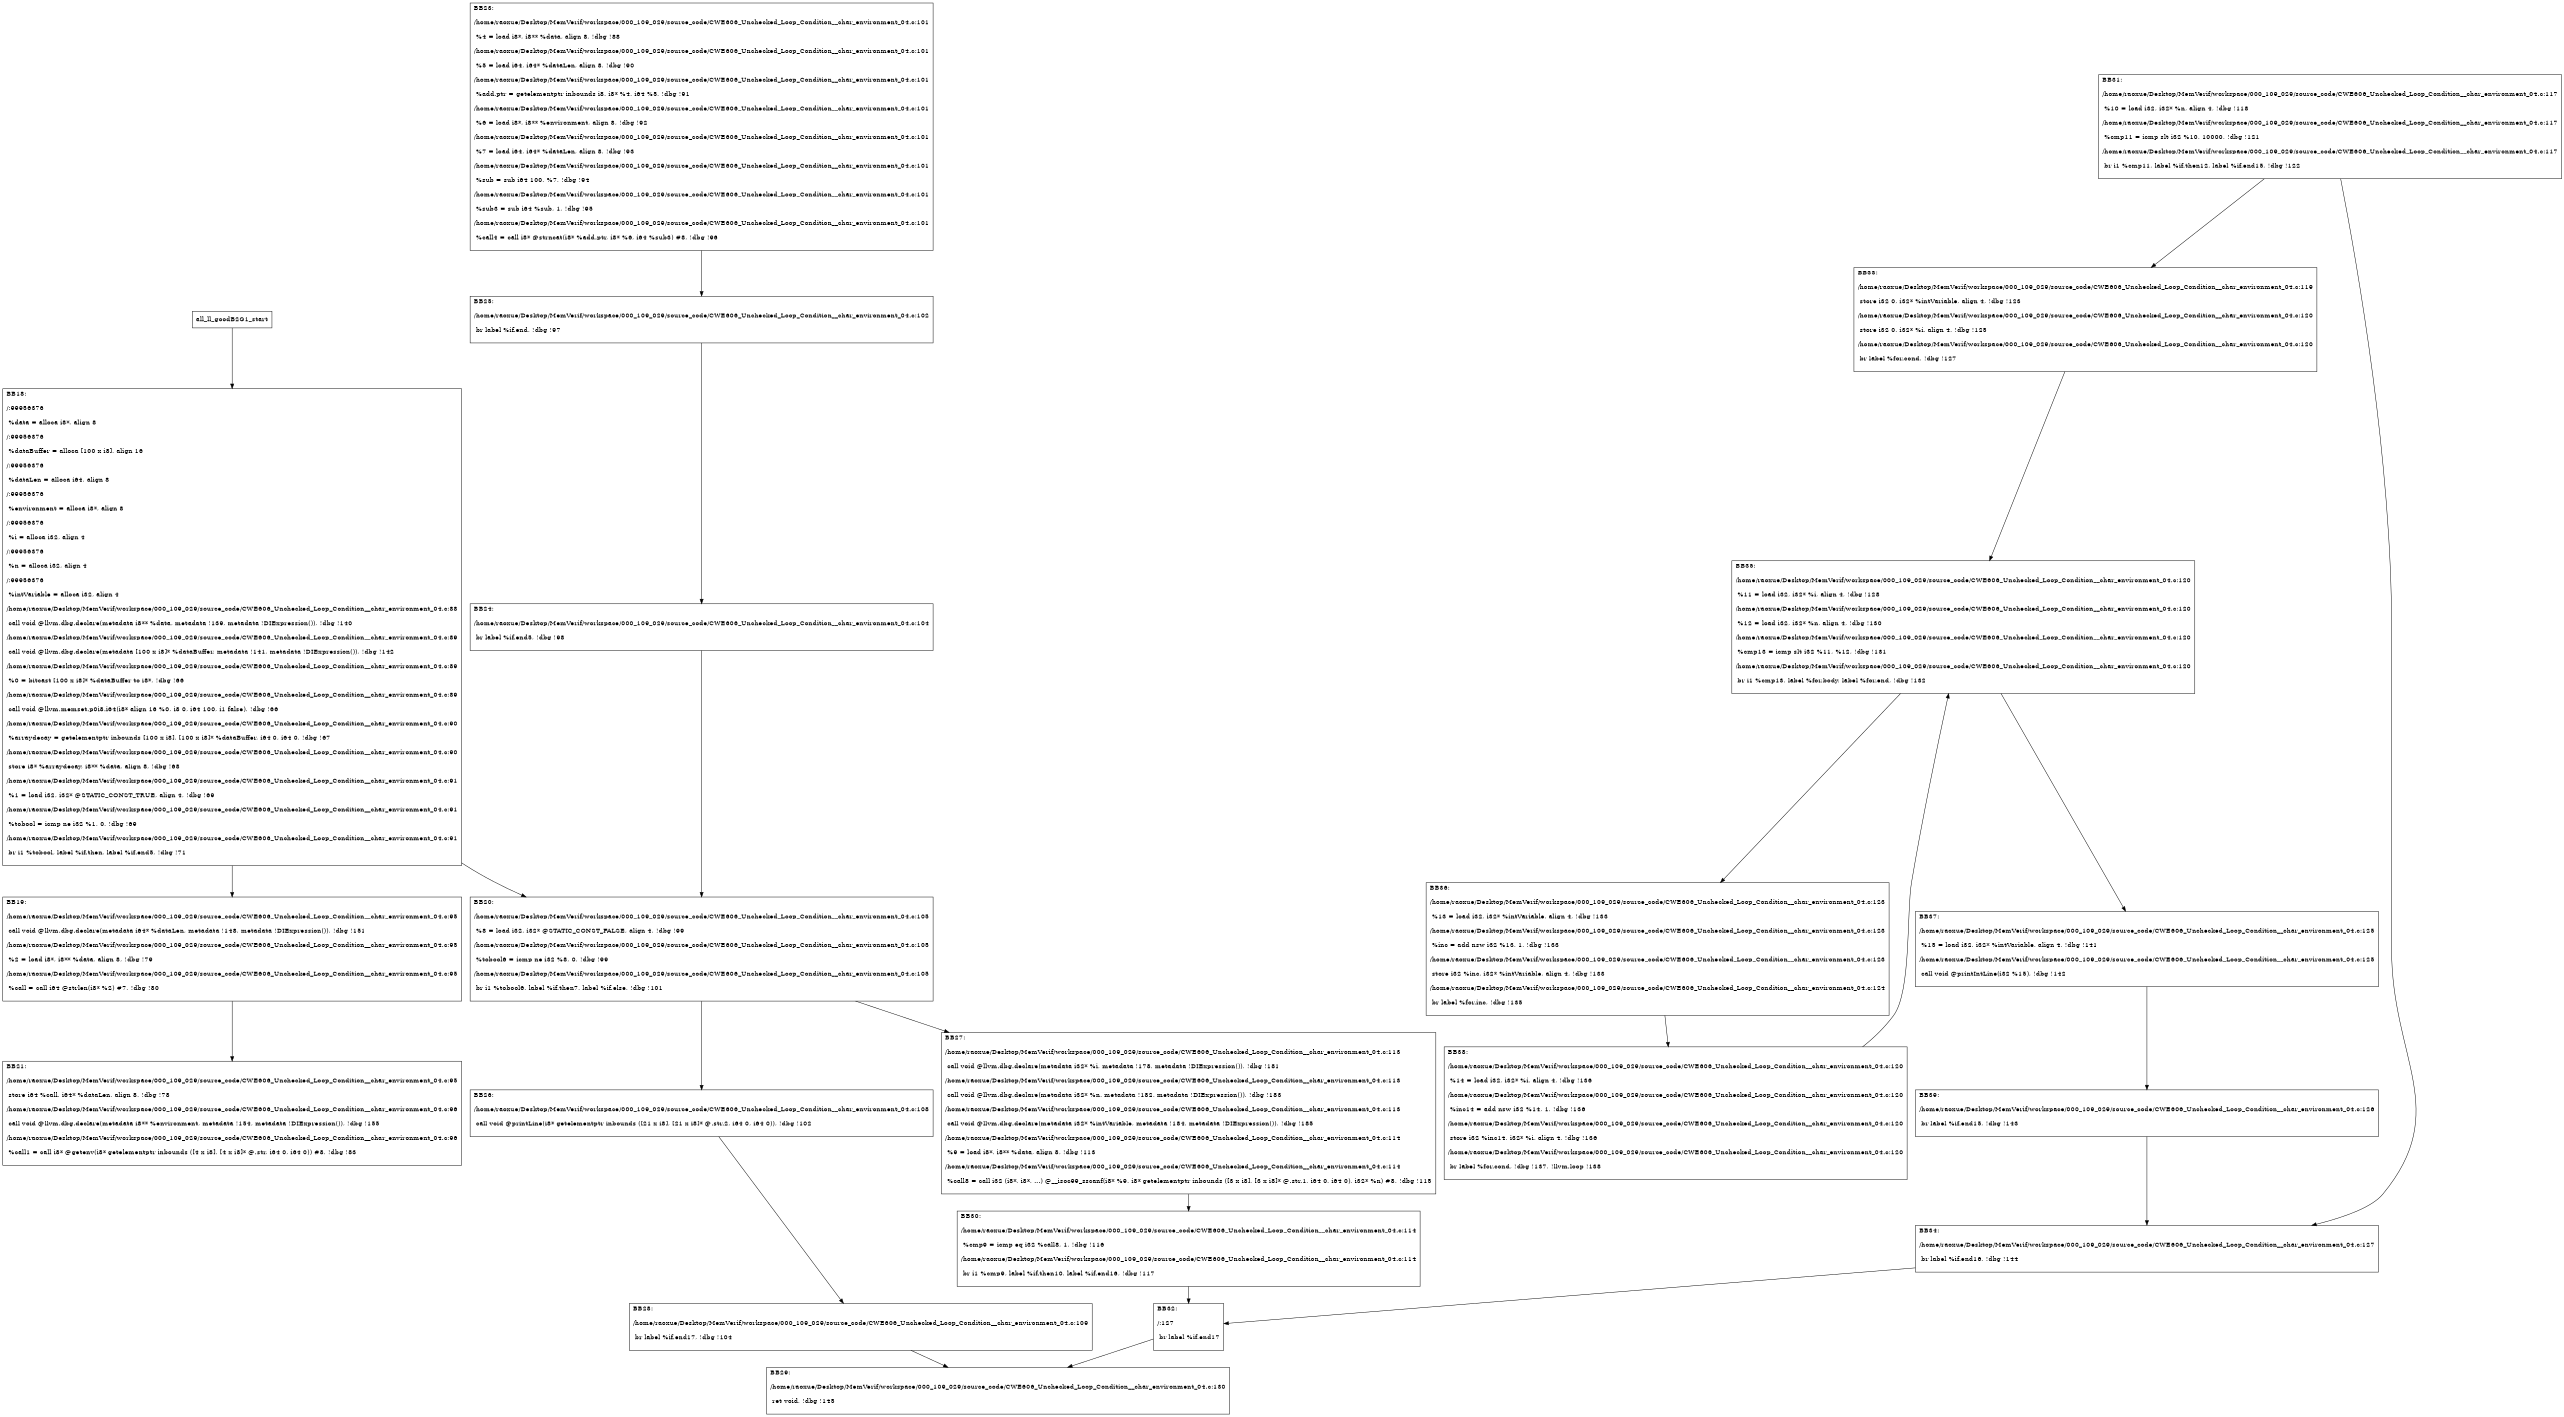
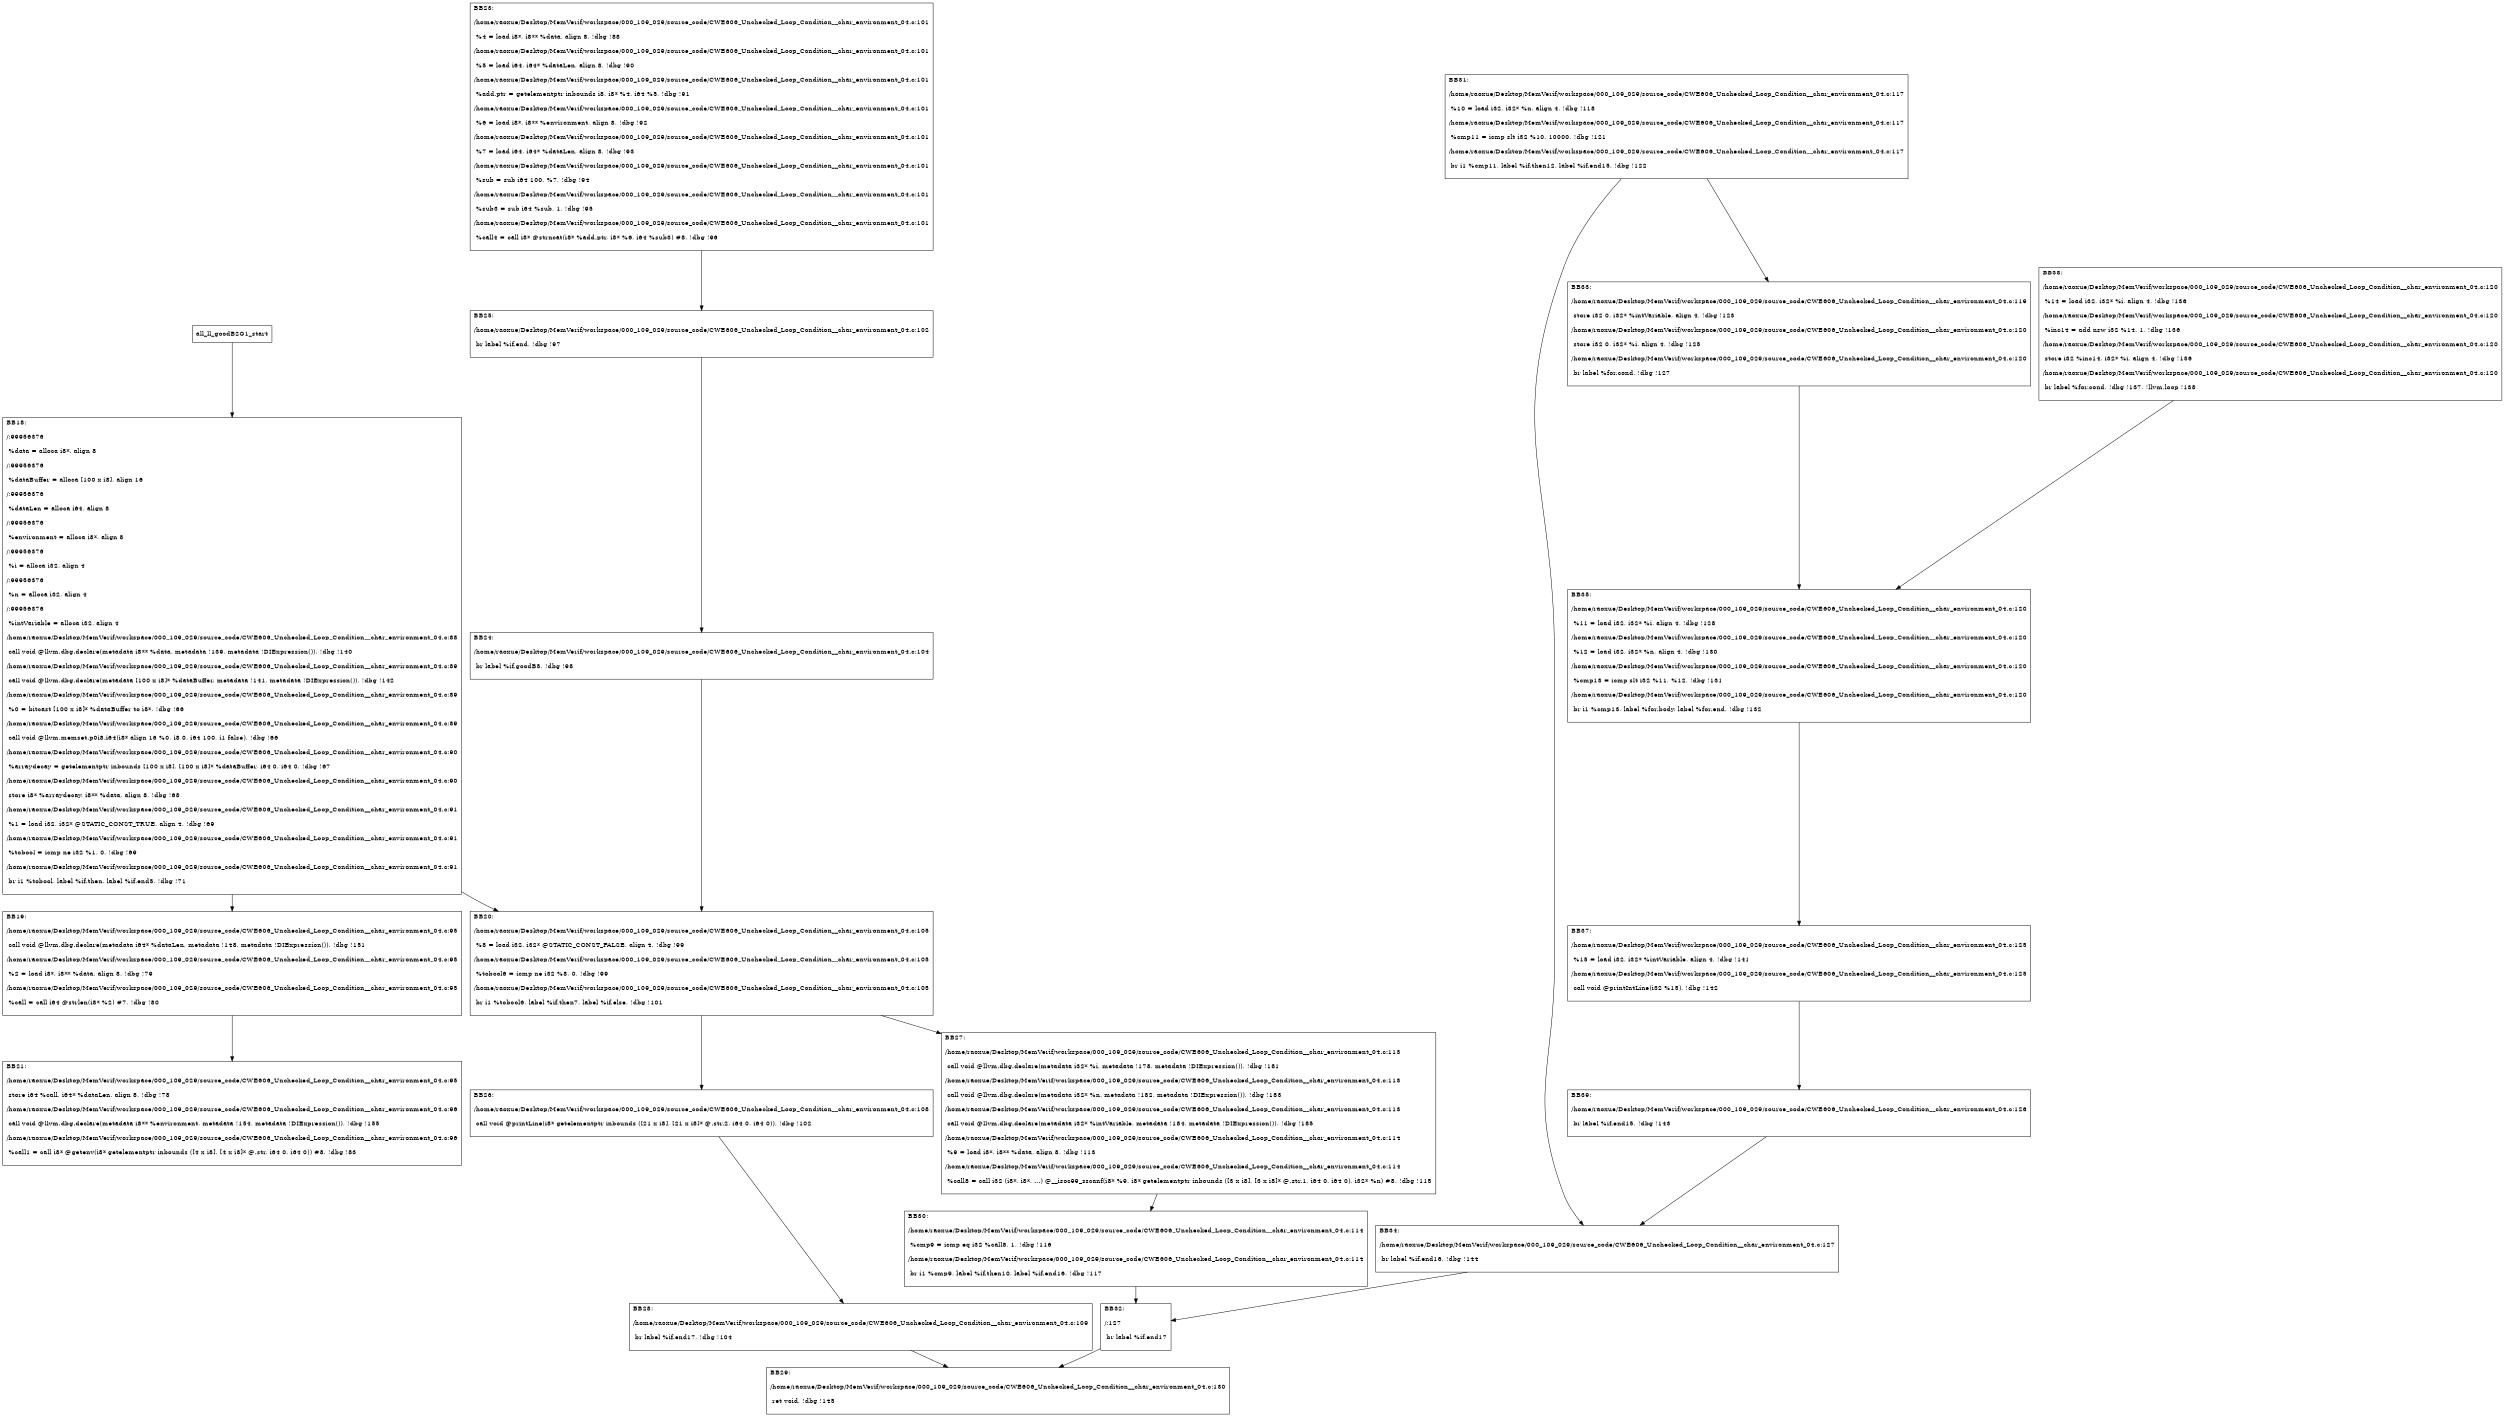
(519, 638) -> (524, 666)
(1658, 949) -> none
